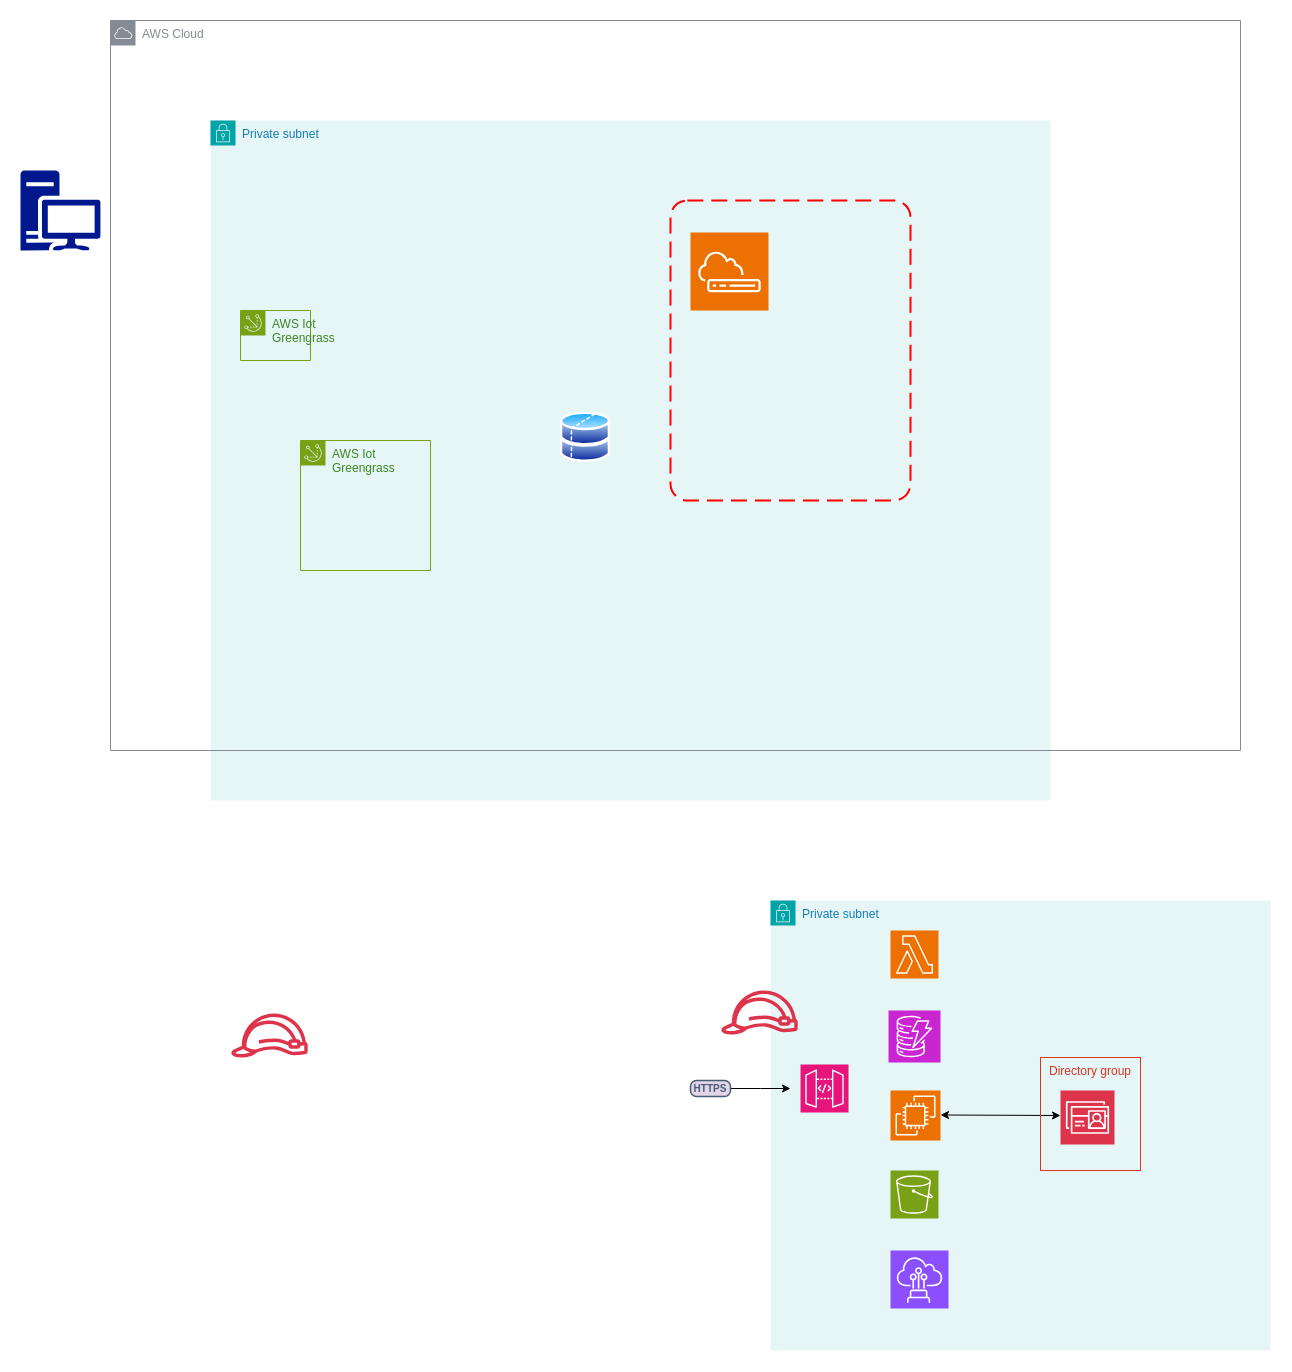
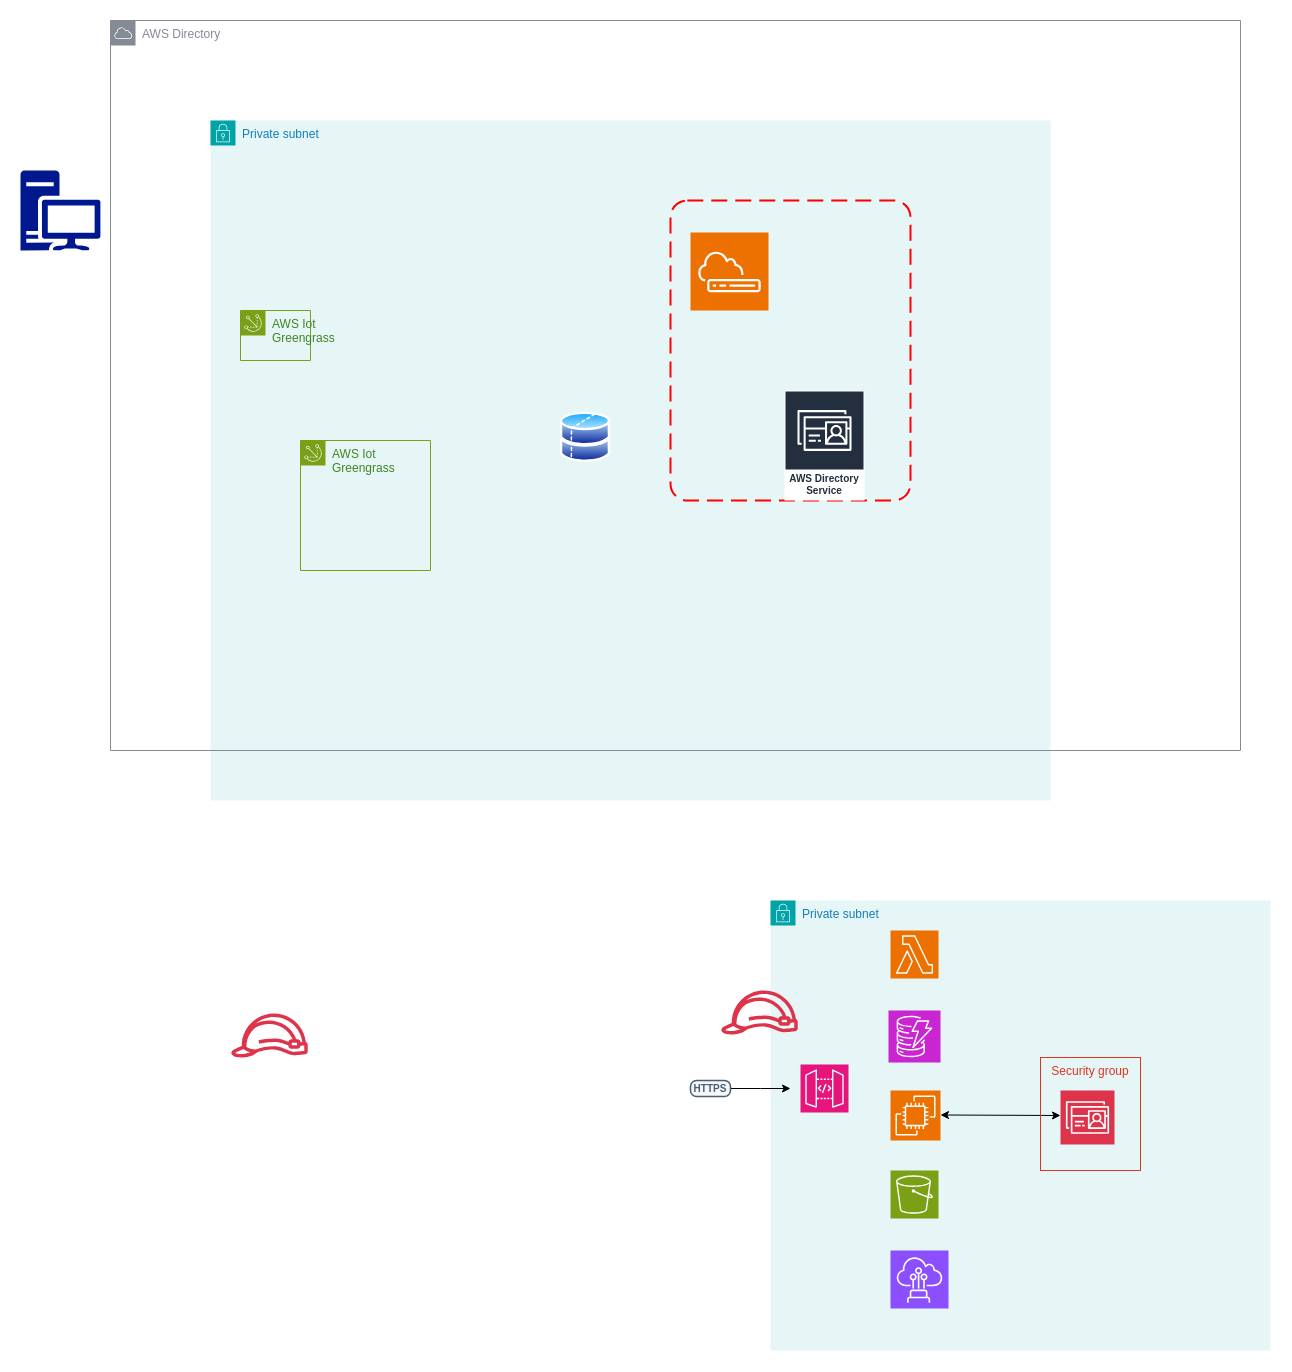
(170, 35) -> (183, 35)
none -> (825, 446)
(1091, 1072) -> (1091, 1072)
(711, 1089) -> (711, 1089)
